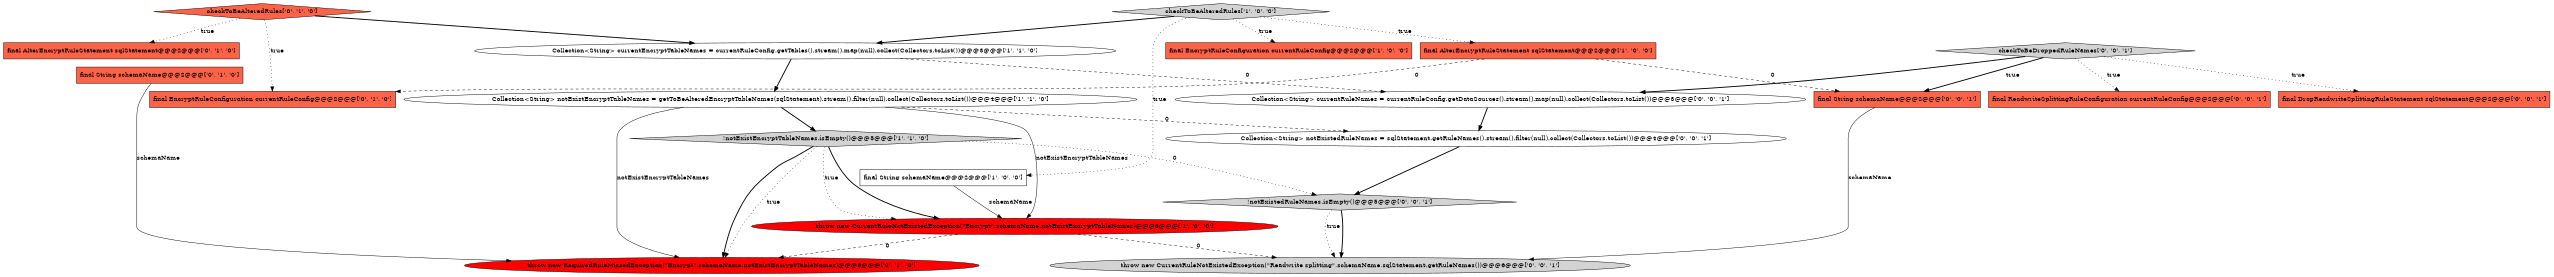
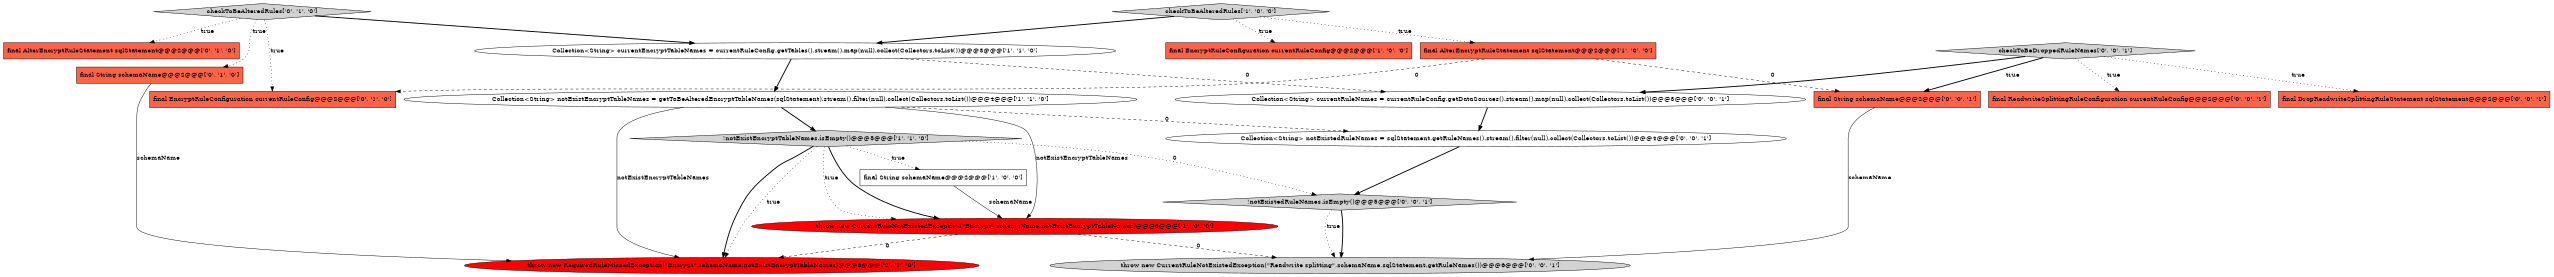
(262, 12) -> (262, 12)
none -> (249, 48)
(1153, 139) -> (881, 157)
